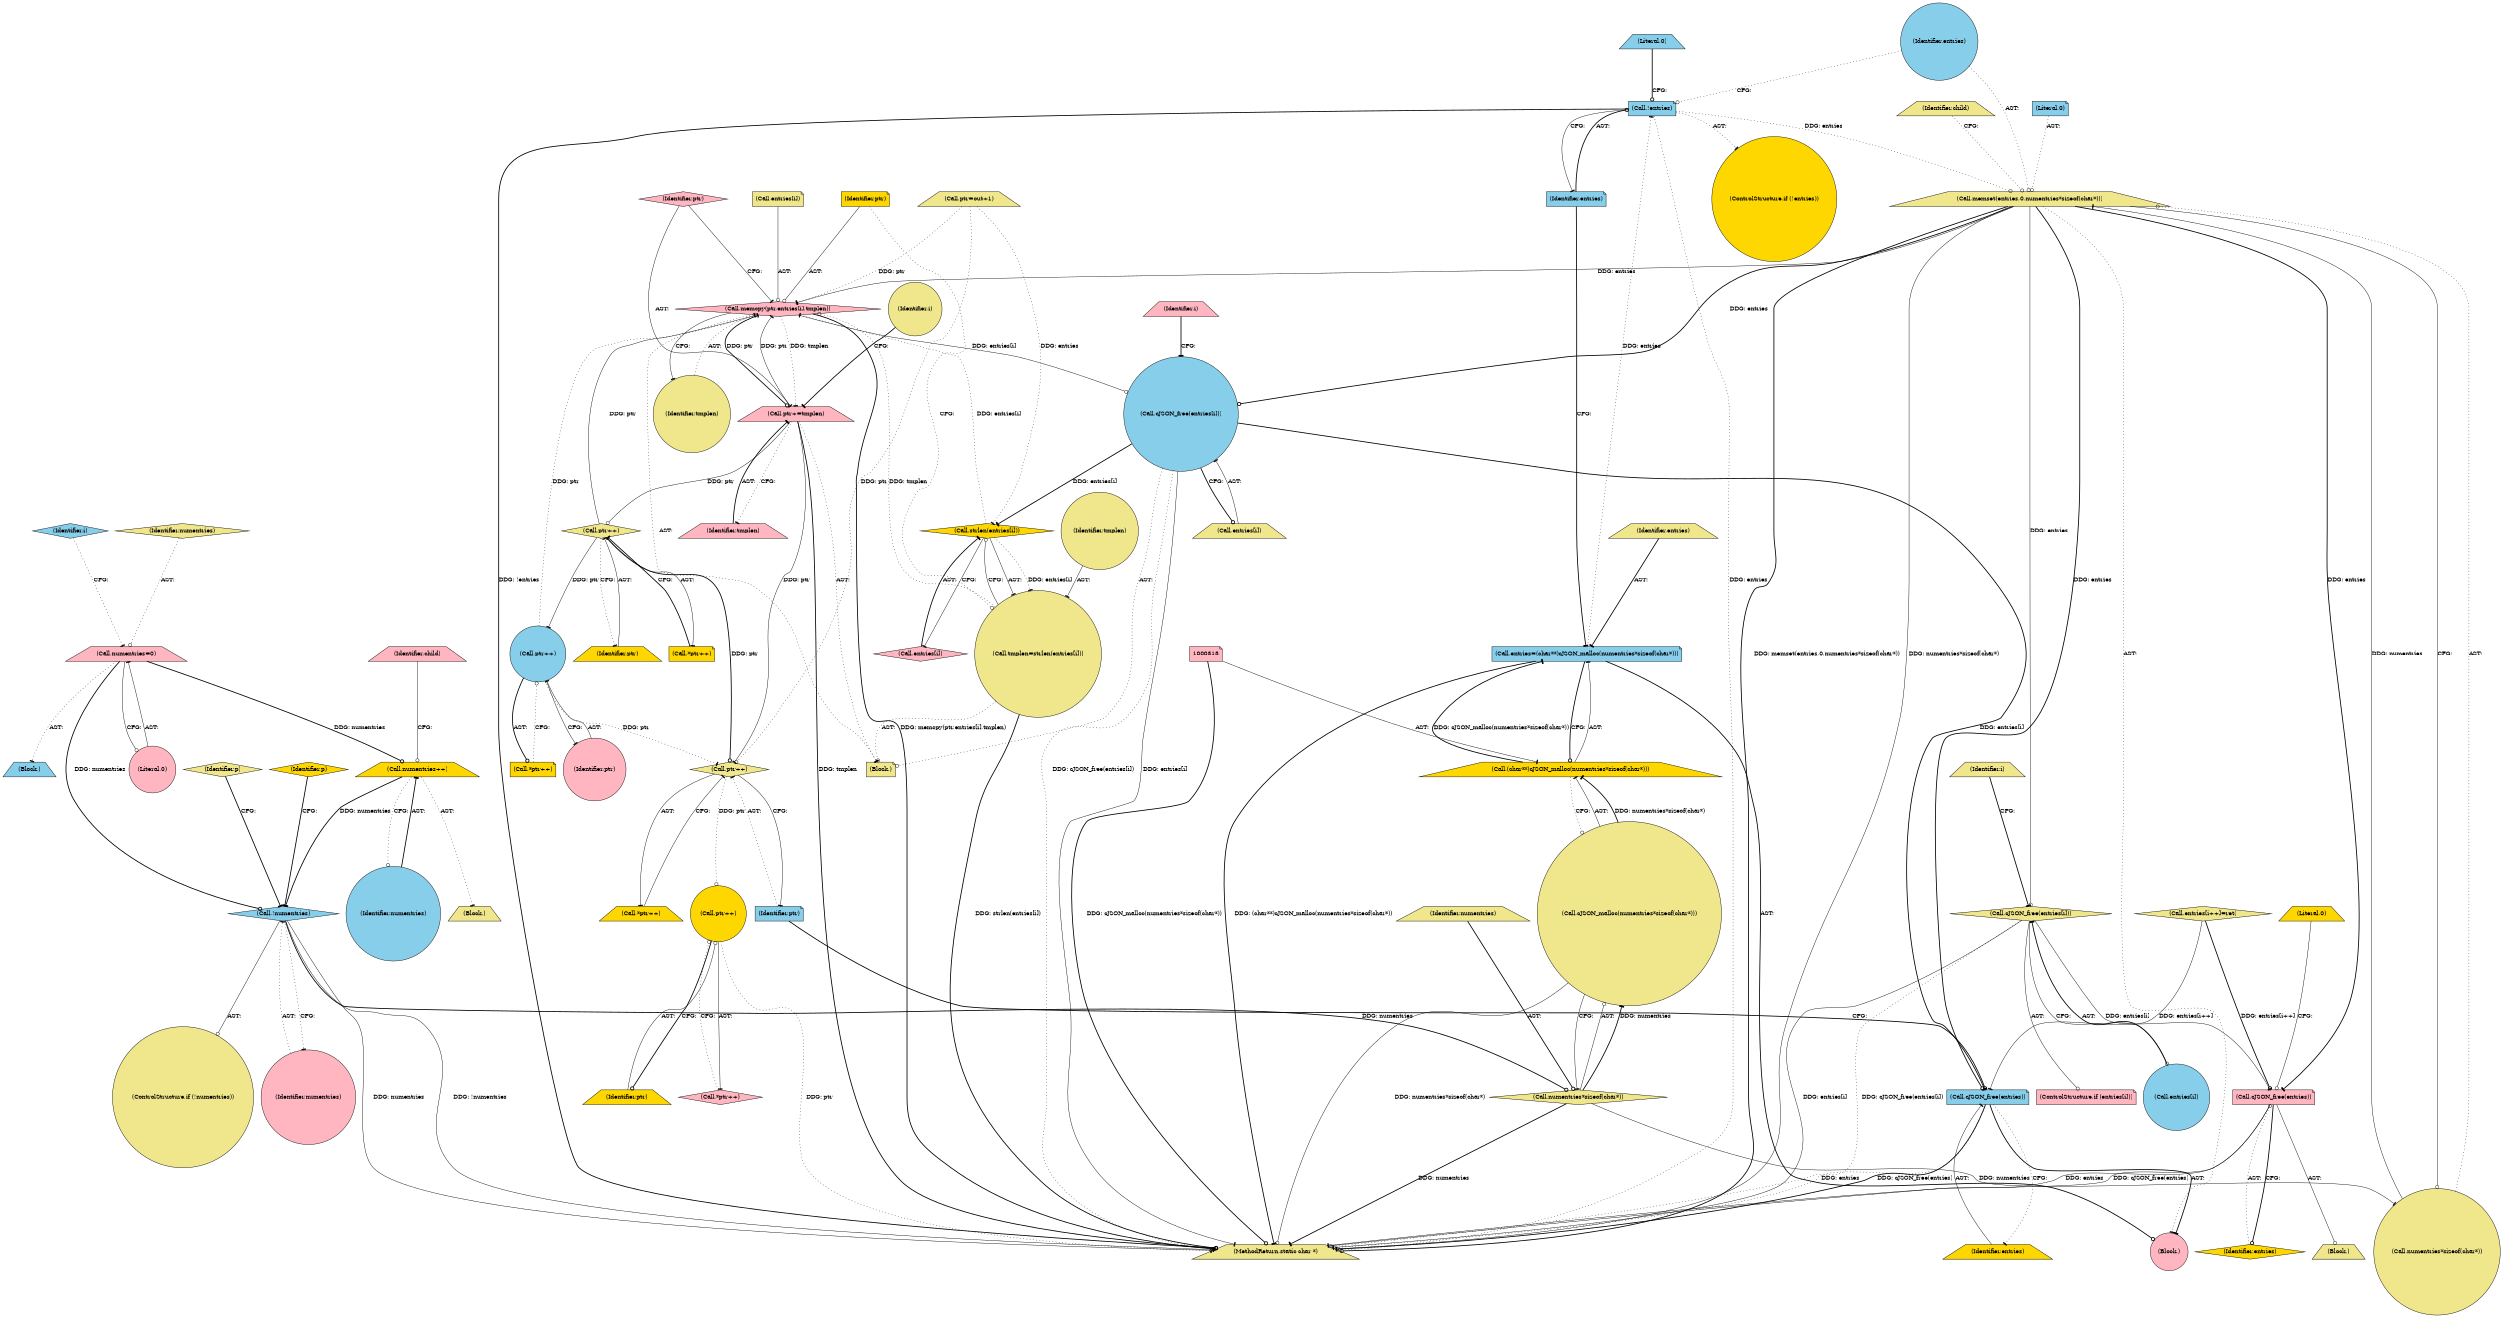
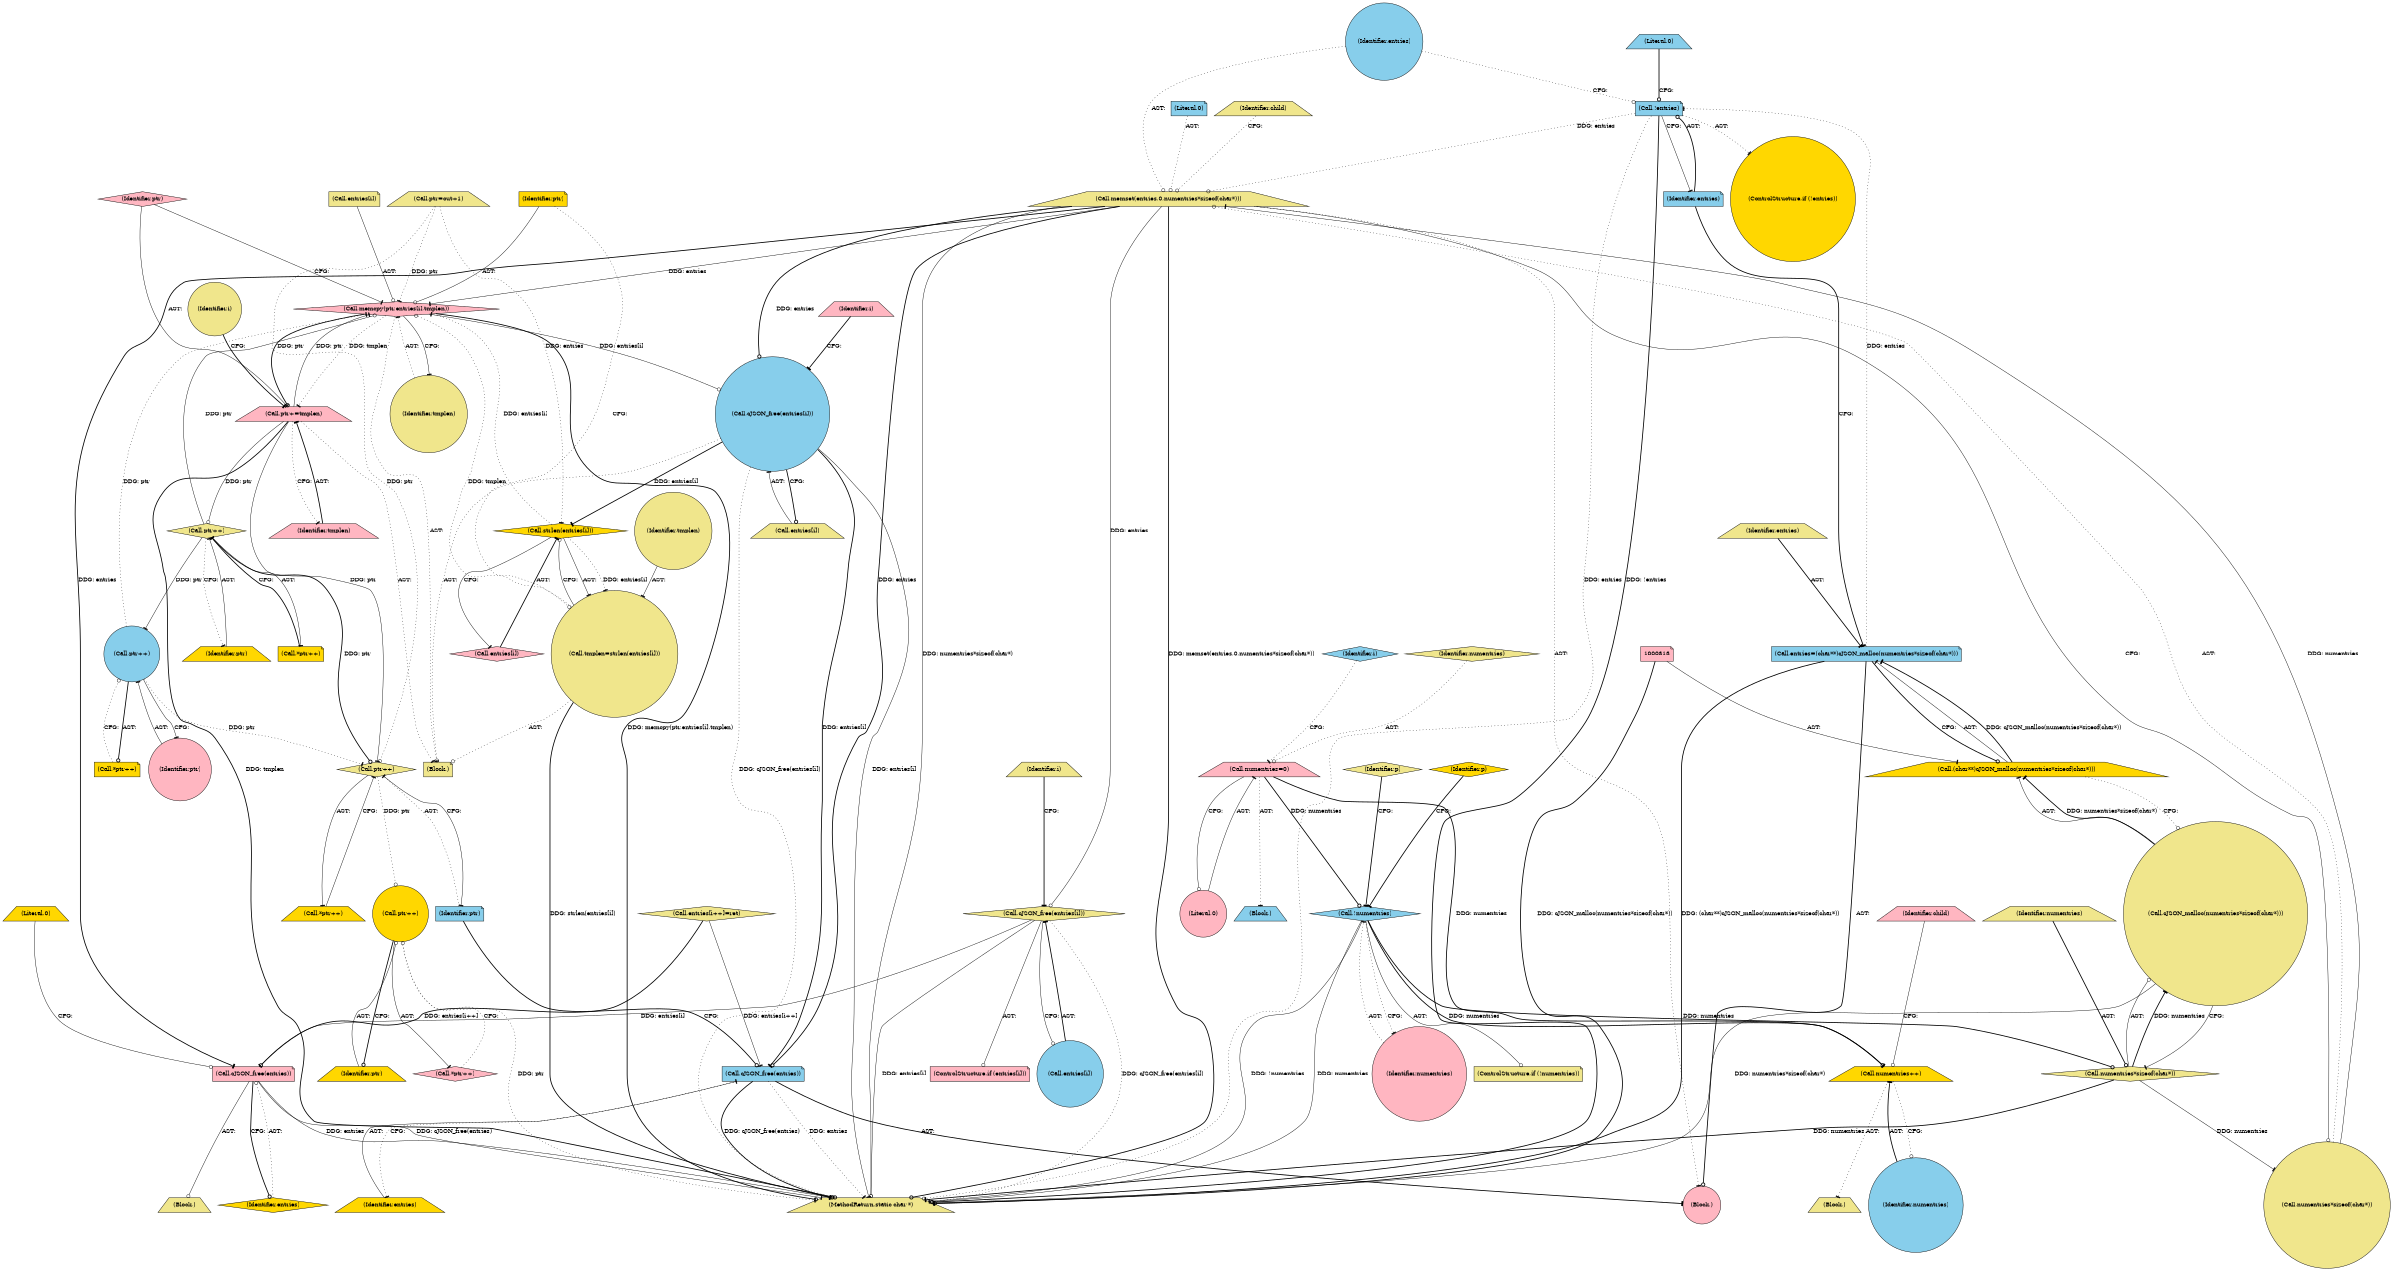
(326, 824) -> (1606, 1026)
(183, 1097) -> (1528, 1074)
